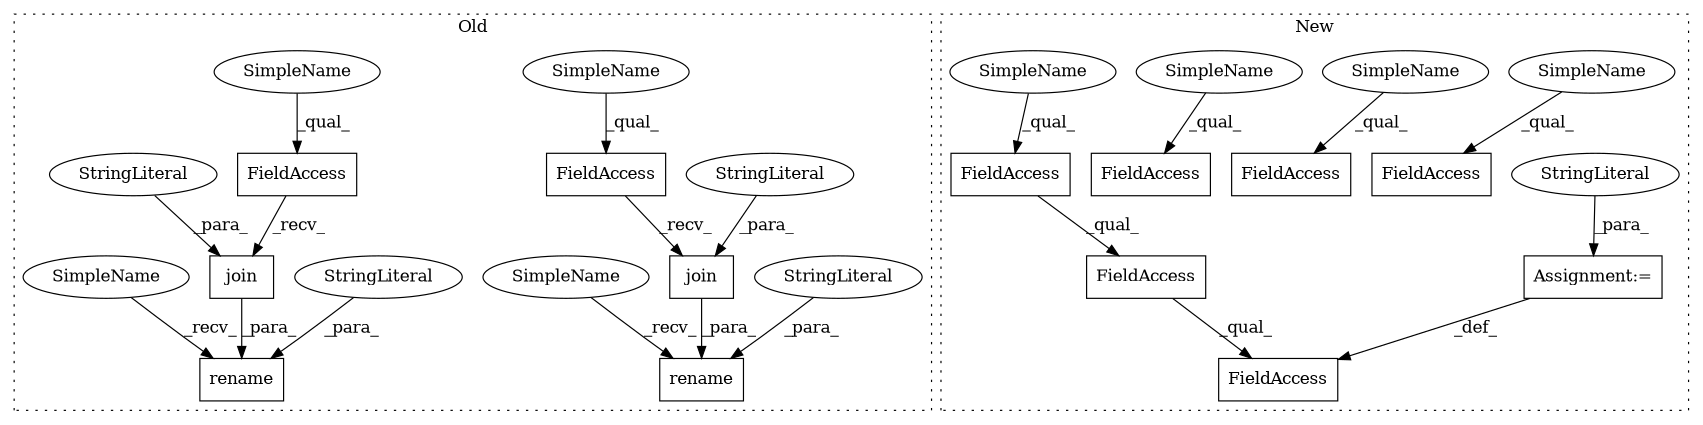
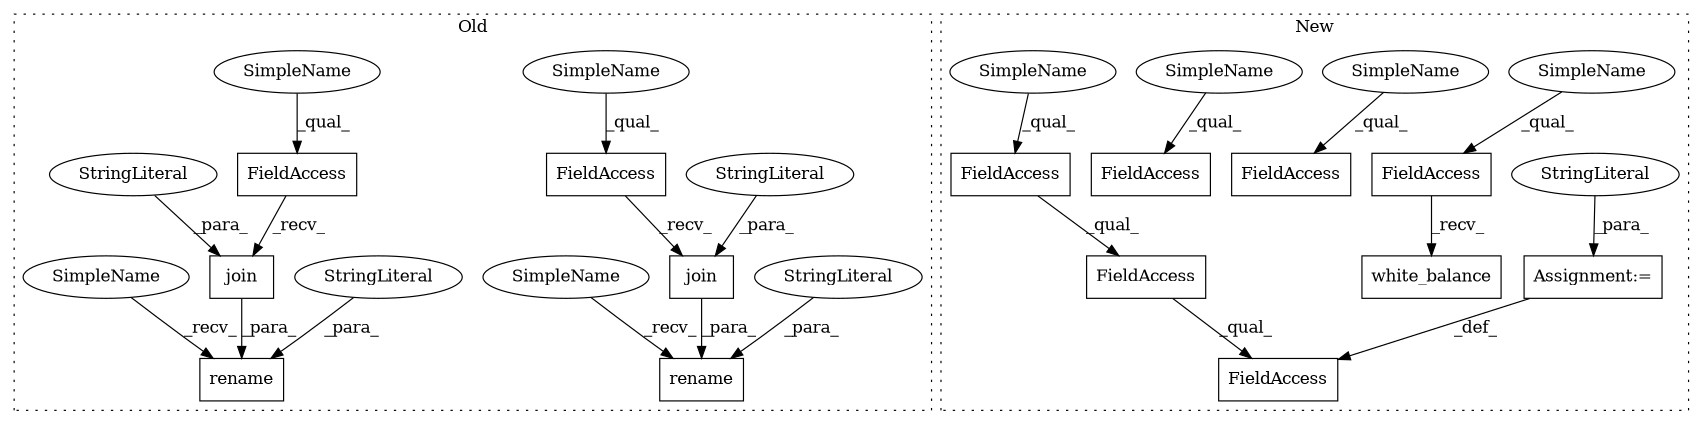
none -> (1432, 277)
